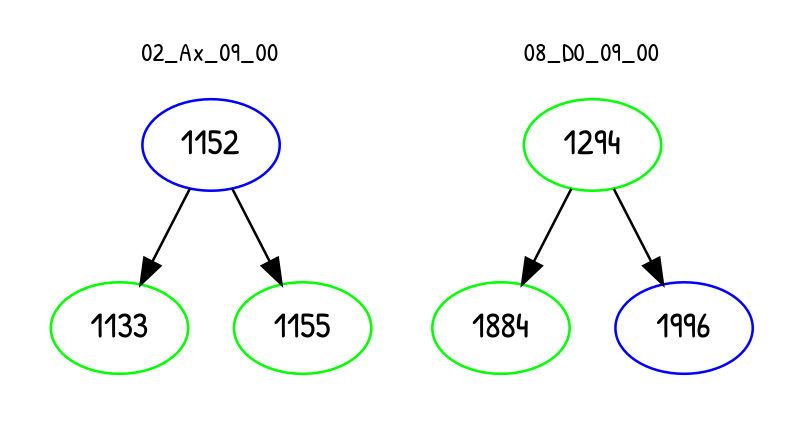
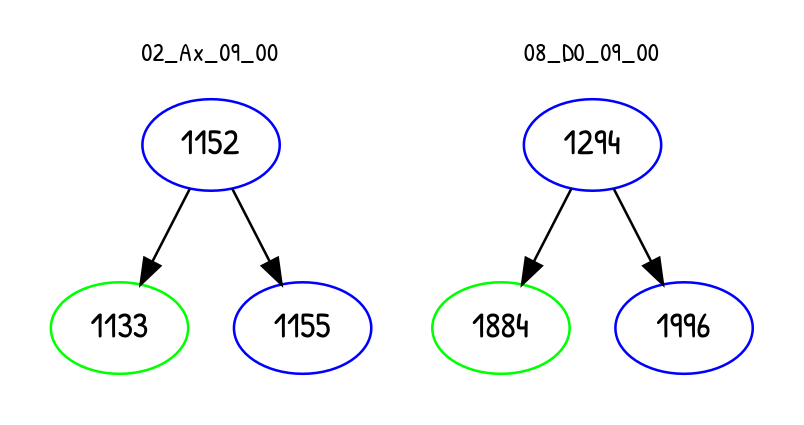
(593, 145) -> (593, 145)
(303, 328) -> (303, 328)
